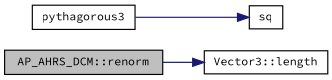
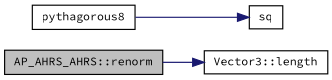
(84, 17) -> (84, 17)
(84, 62) -> (84, 62)
